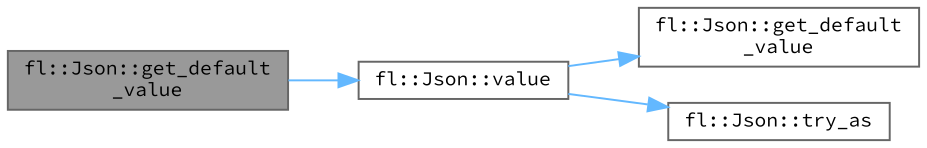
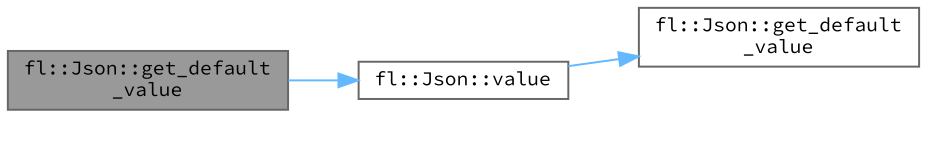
(779, 122) -> none
